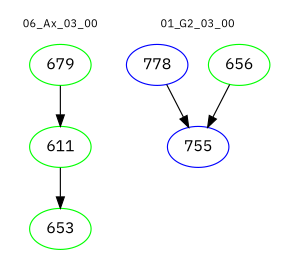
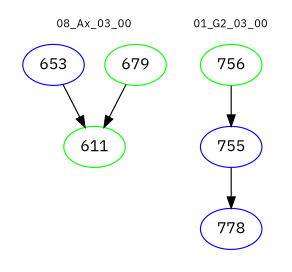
(61, 24) -> (95, 24)
(239, 65) -> (231, 65)
(175, 101) -> (231, 182)
(60, 182) -> (71, 101)
(60, 229) -> (54, 65)
